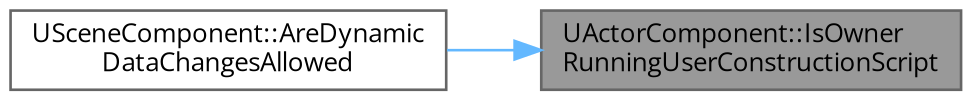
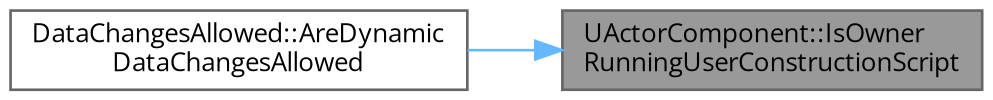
(228, 50) -> (239, 50)
